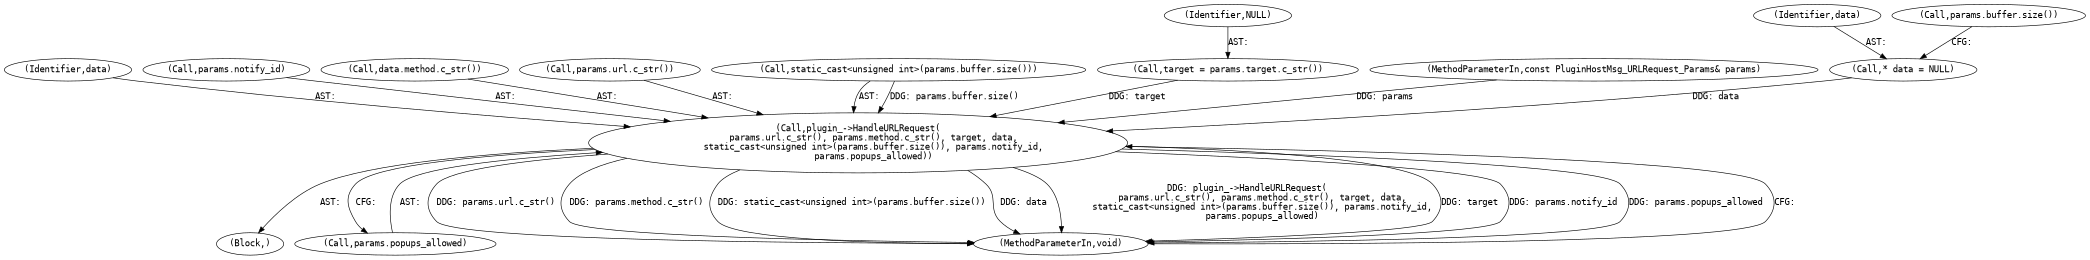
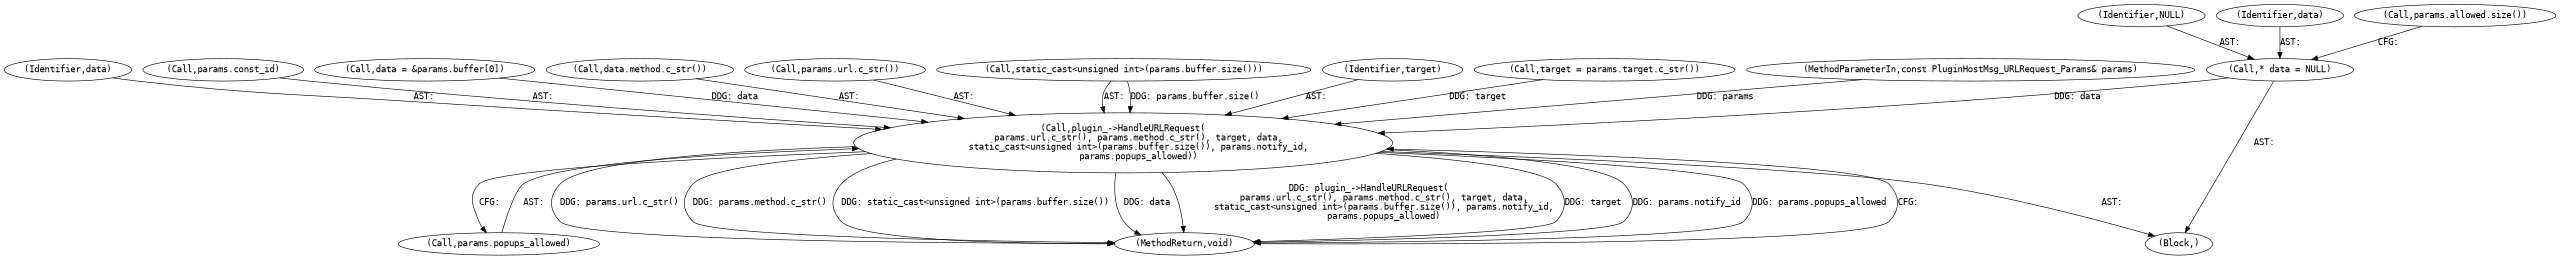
(1989, 16) -> (2455, 16)
(1228, 40) -> (2207, 41)
(226, 70) -> (223, 70)
none -> (425, 70)
none -> (1393, 70)
none -> (2231, 154)
(1061, 244) -> (1184, 244)
